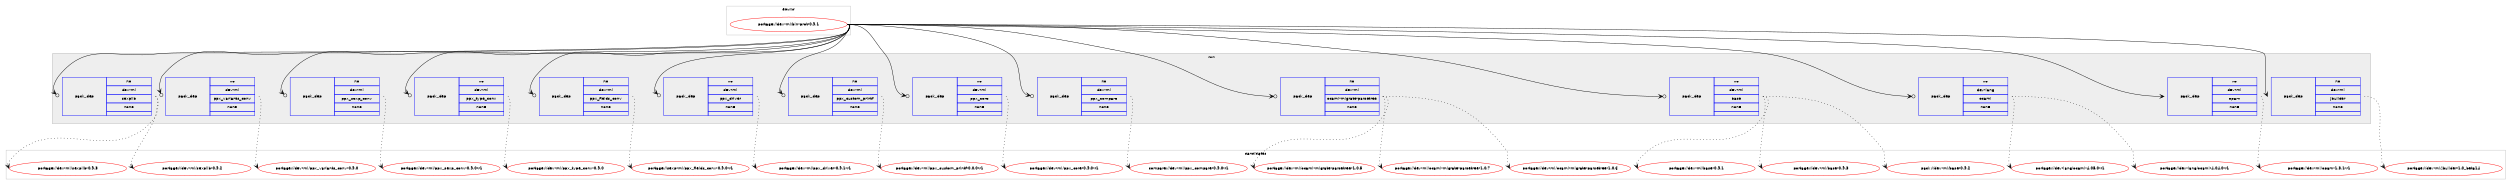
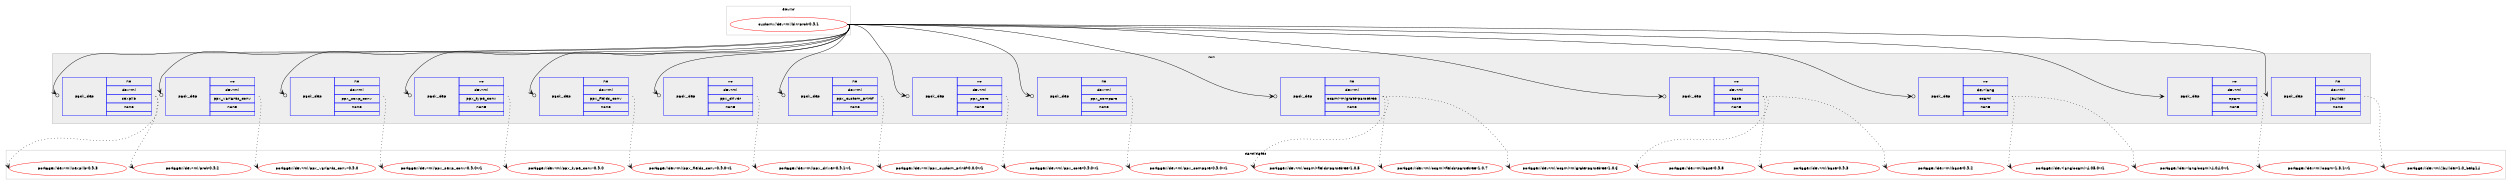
(789, 24) -> (789, 24)
(192, 168) -> (192, 168)
(691, 168) -> (691, 168)
(1189, 168) -> (1189, 168)
(1315, 168) -> (1315, 168)
(1443, 168) -> (1443, 168)
(1697, 168) -> (1697, 168)
(1946, 168) -> (1946, 168)
